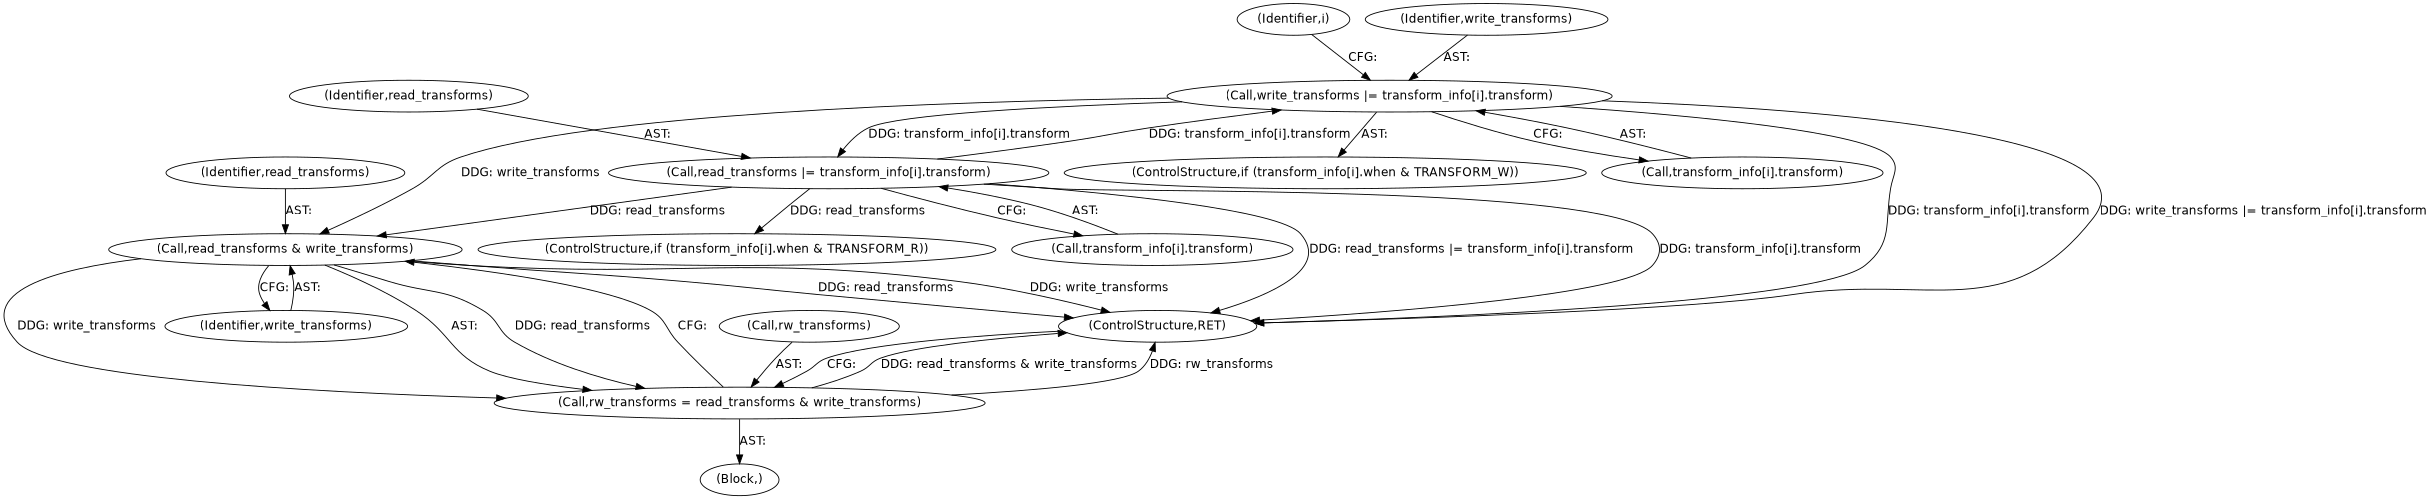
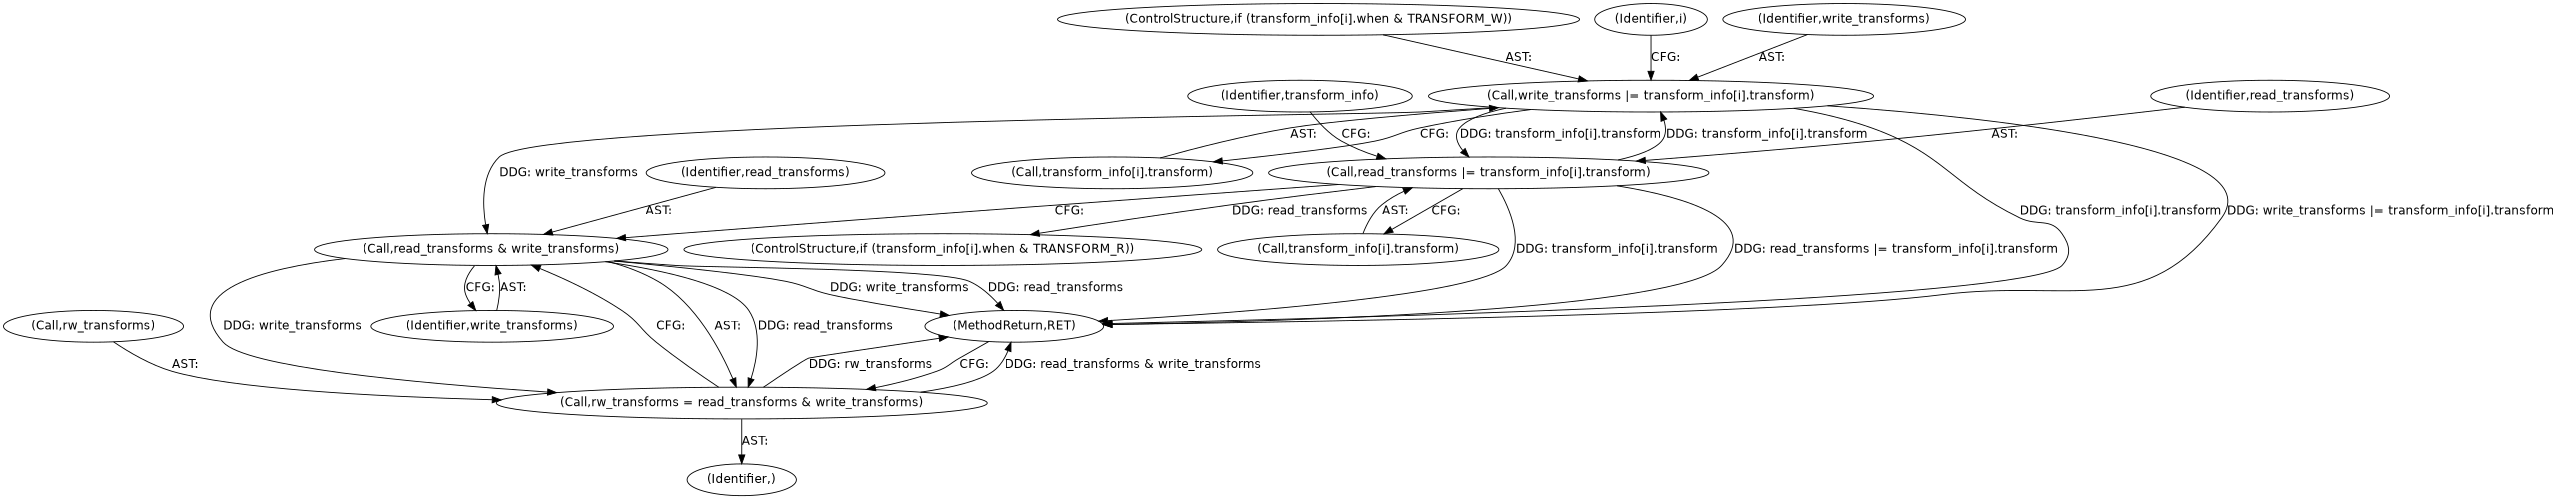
none -> (1300, 96)
(1360, 131) -> (1481, 57)
(658, 211) -> (1072, 211)
(1158, 326) -> (1014, 326)
(740, 480) -> (742, 480)
